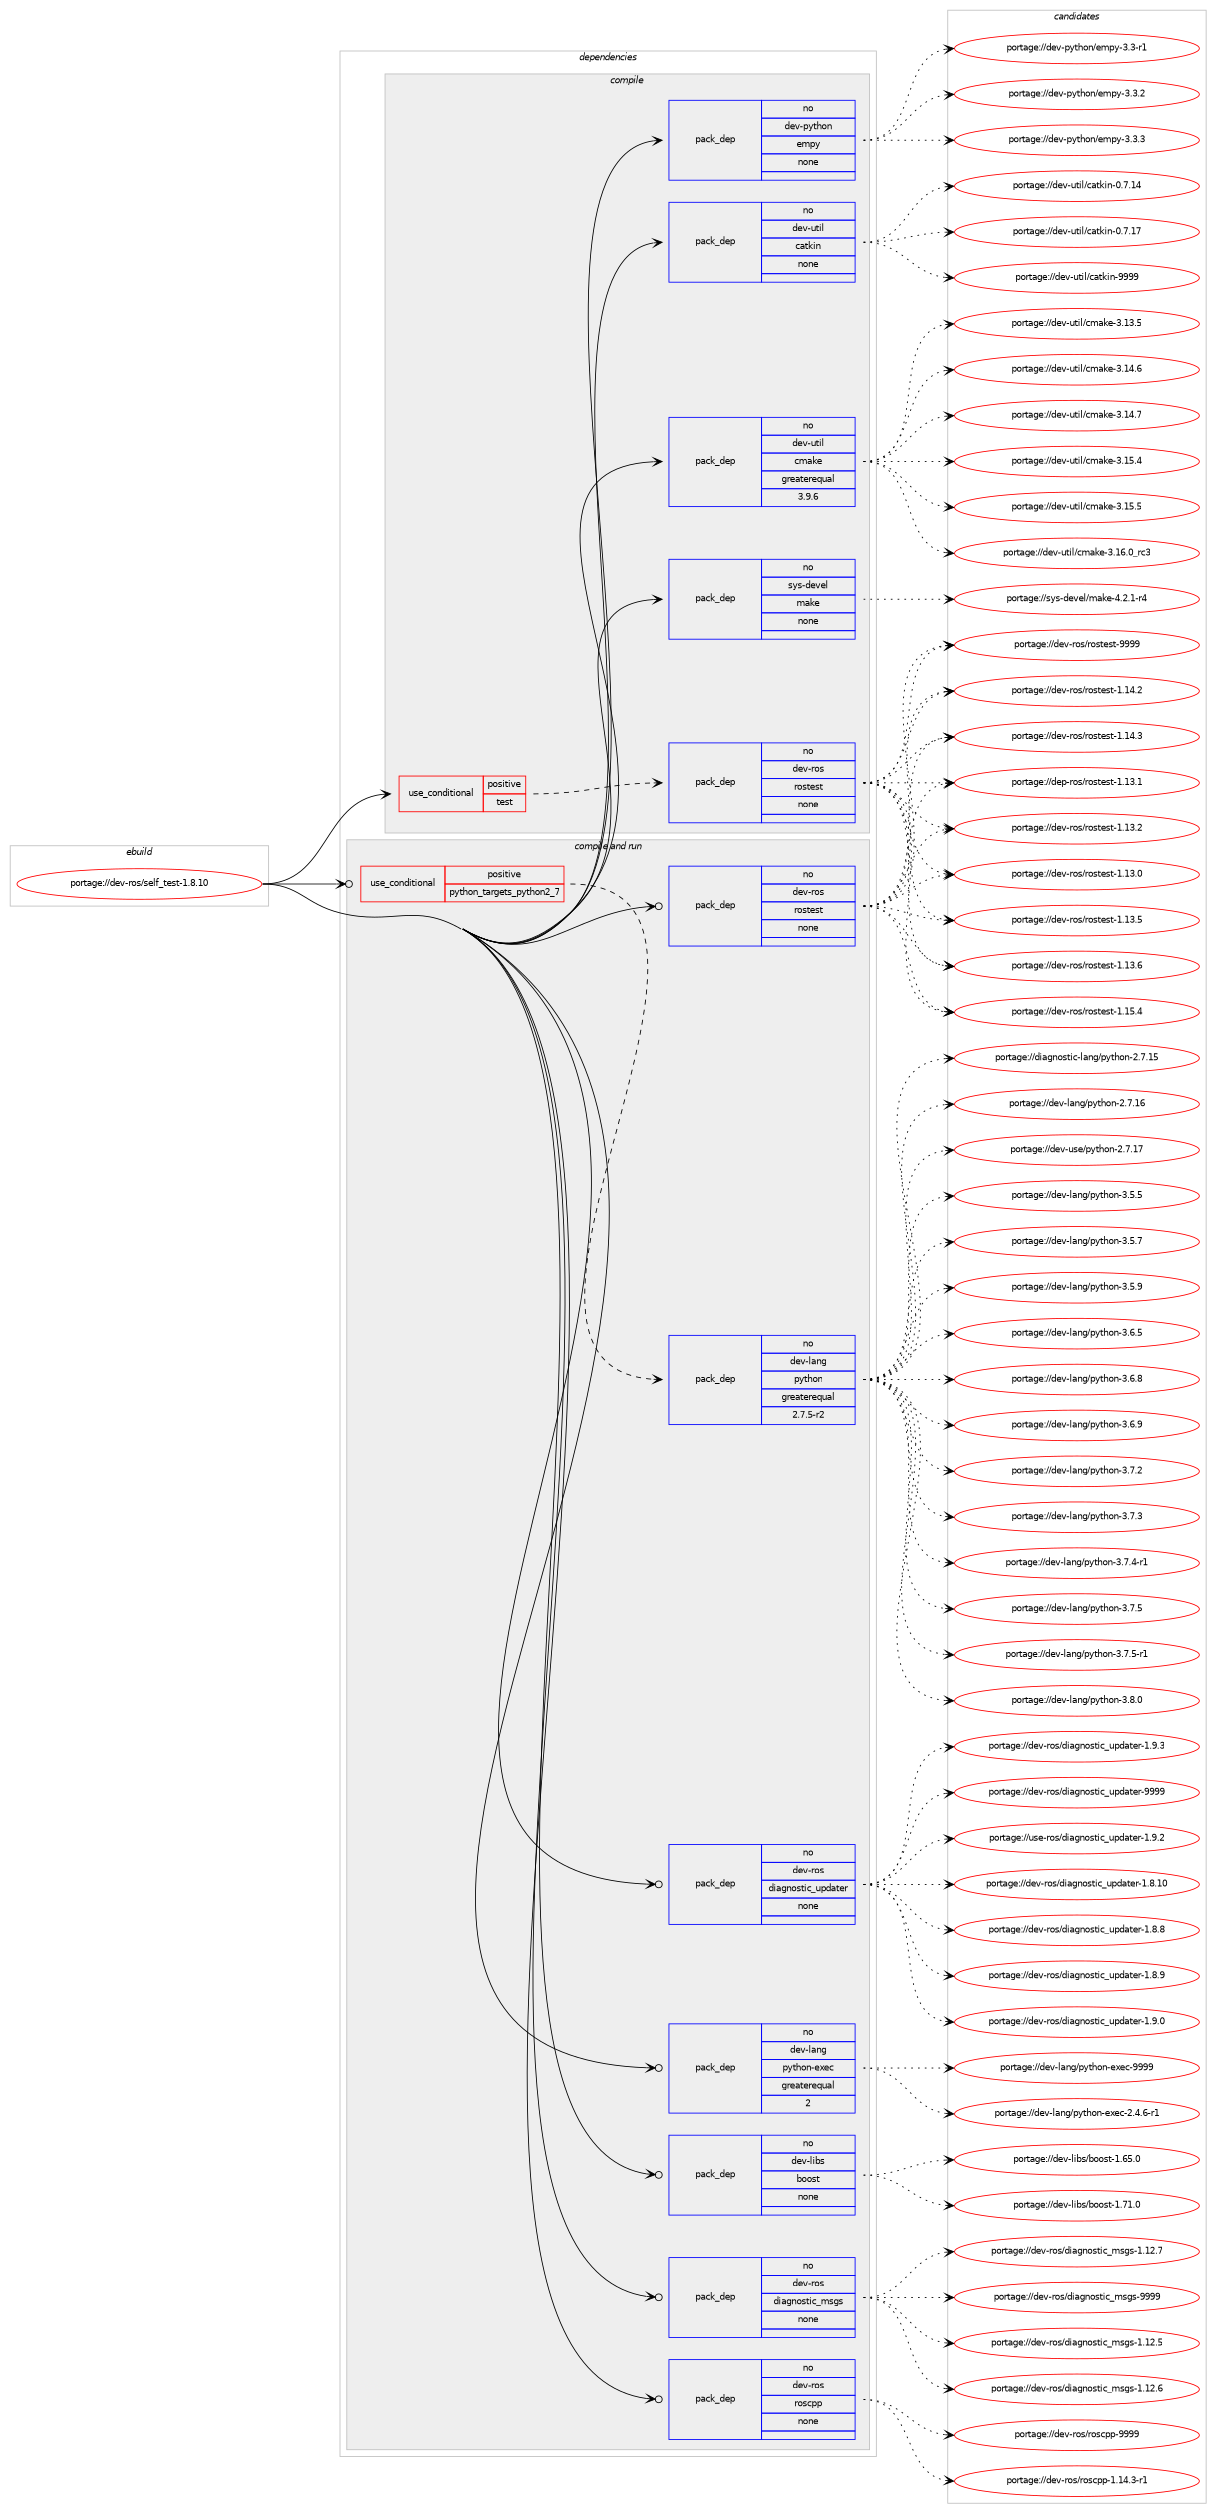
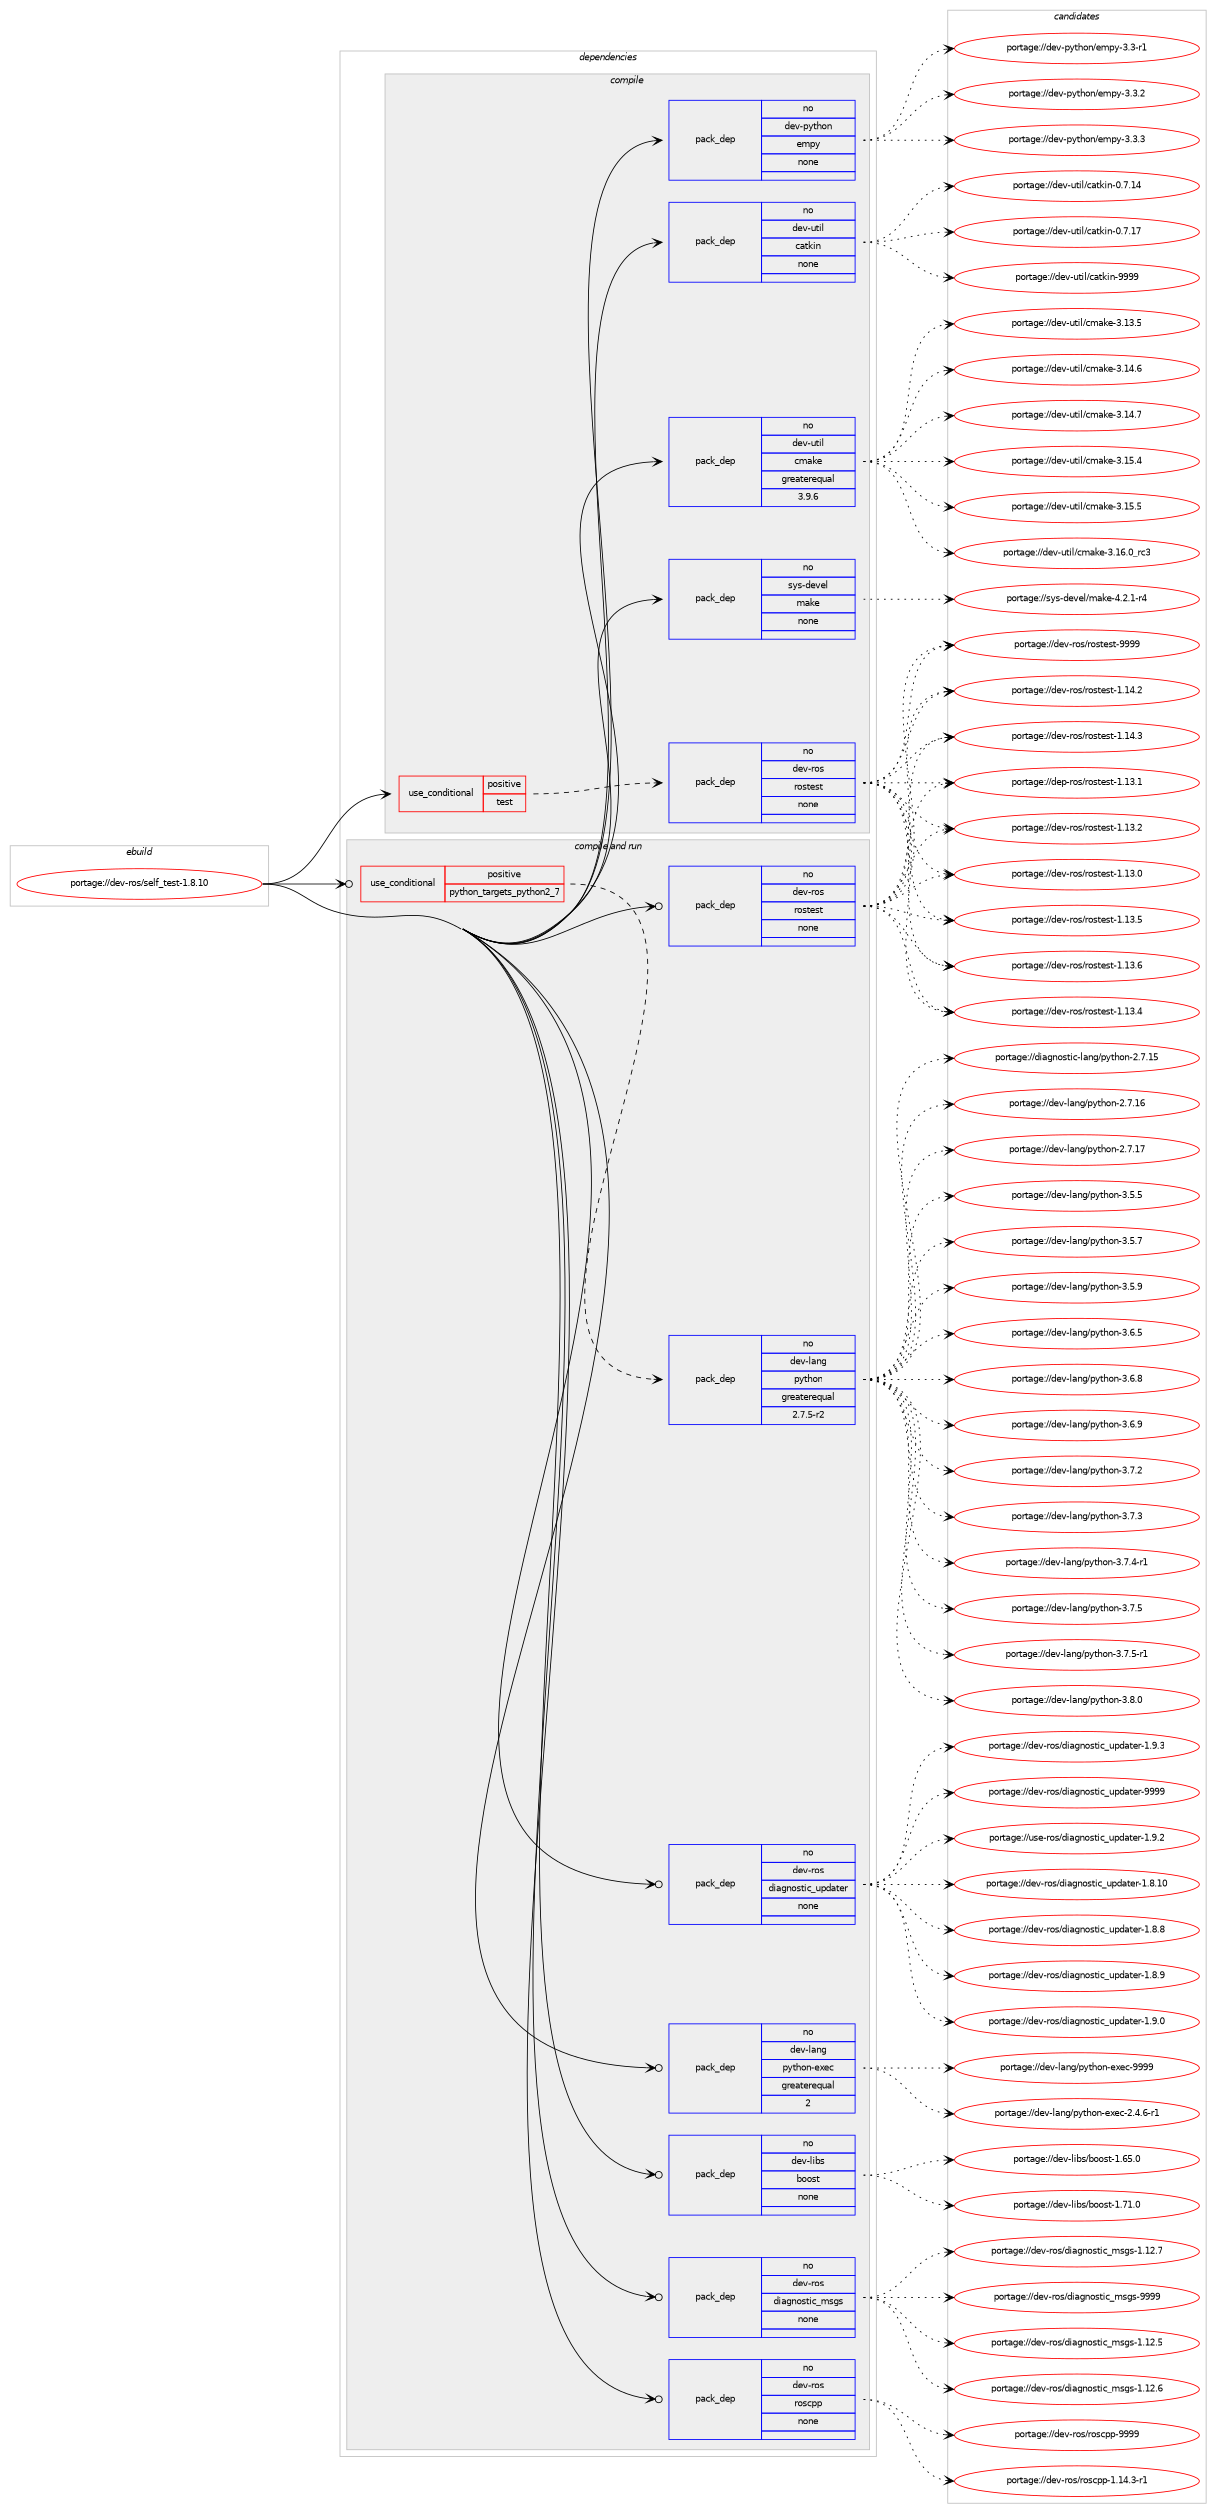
(1077, 1012) -> (1077, 1012)
(1077, 1150) -> (1077, 1150)
